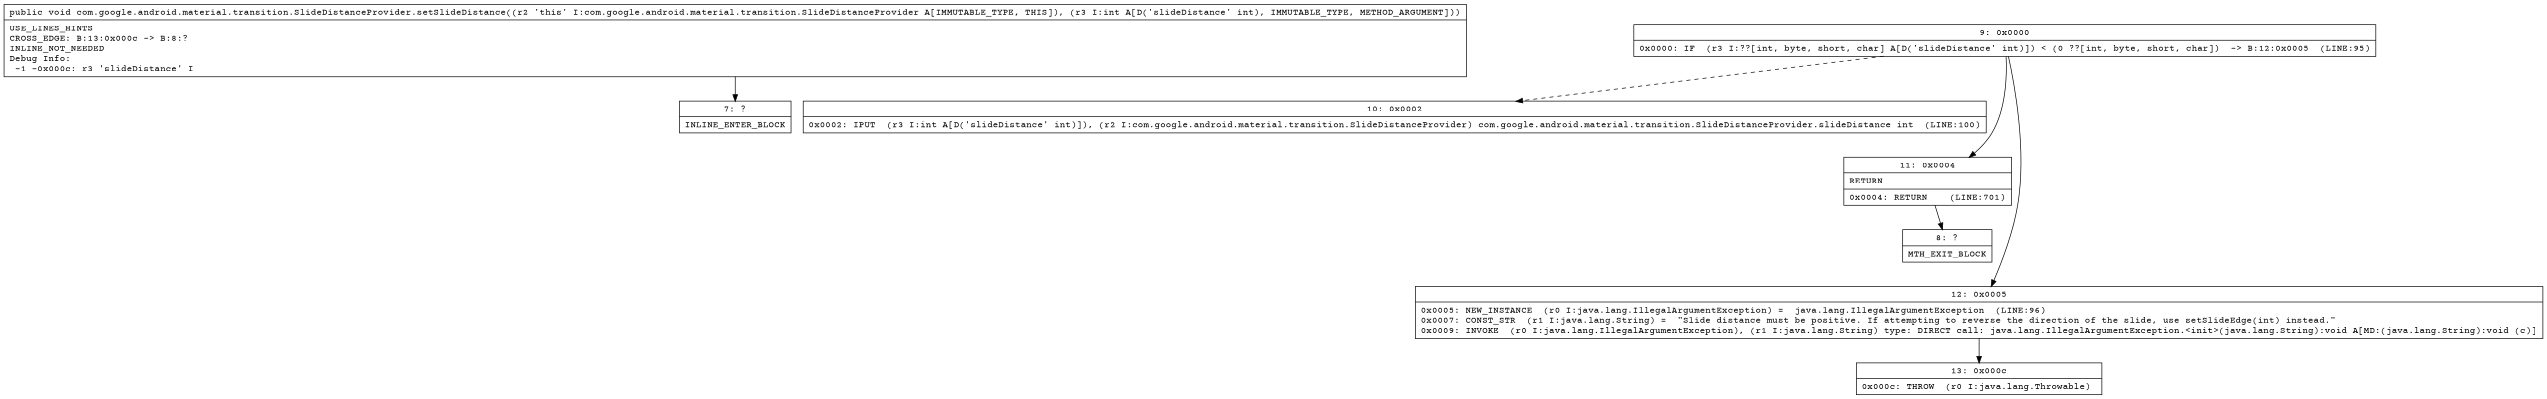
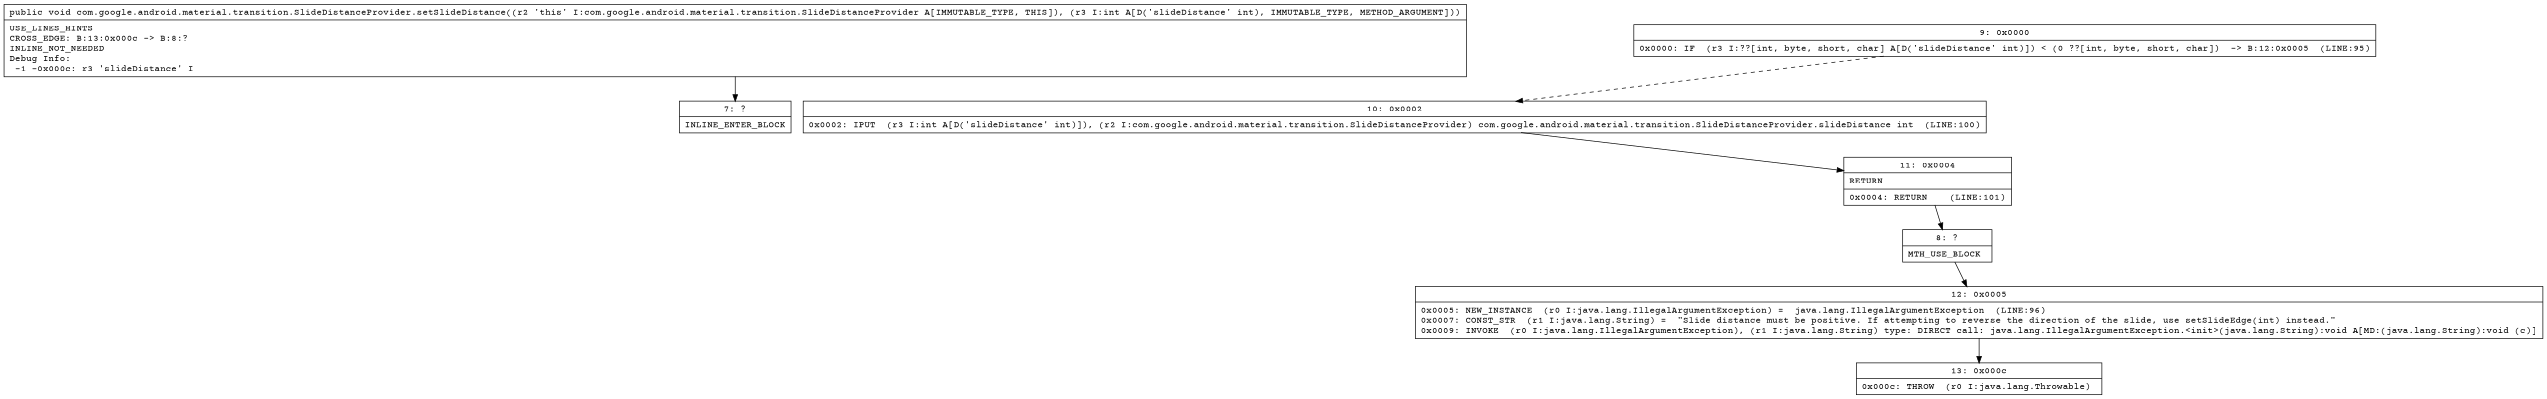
(2001, 109) -> (1679, 151)
(2021, 170) -> (1959, 271)
(1928, 197) -> (1928, 197)
(1947, 254) -> (1945, 254)
